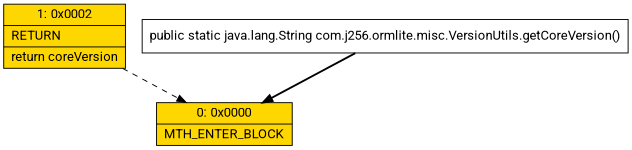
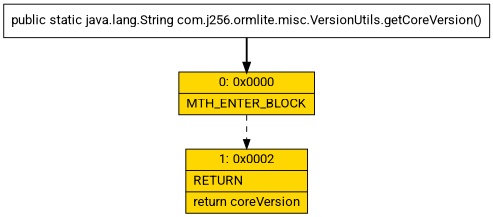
(150, 83) -> (247, 127)
